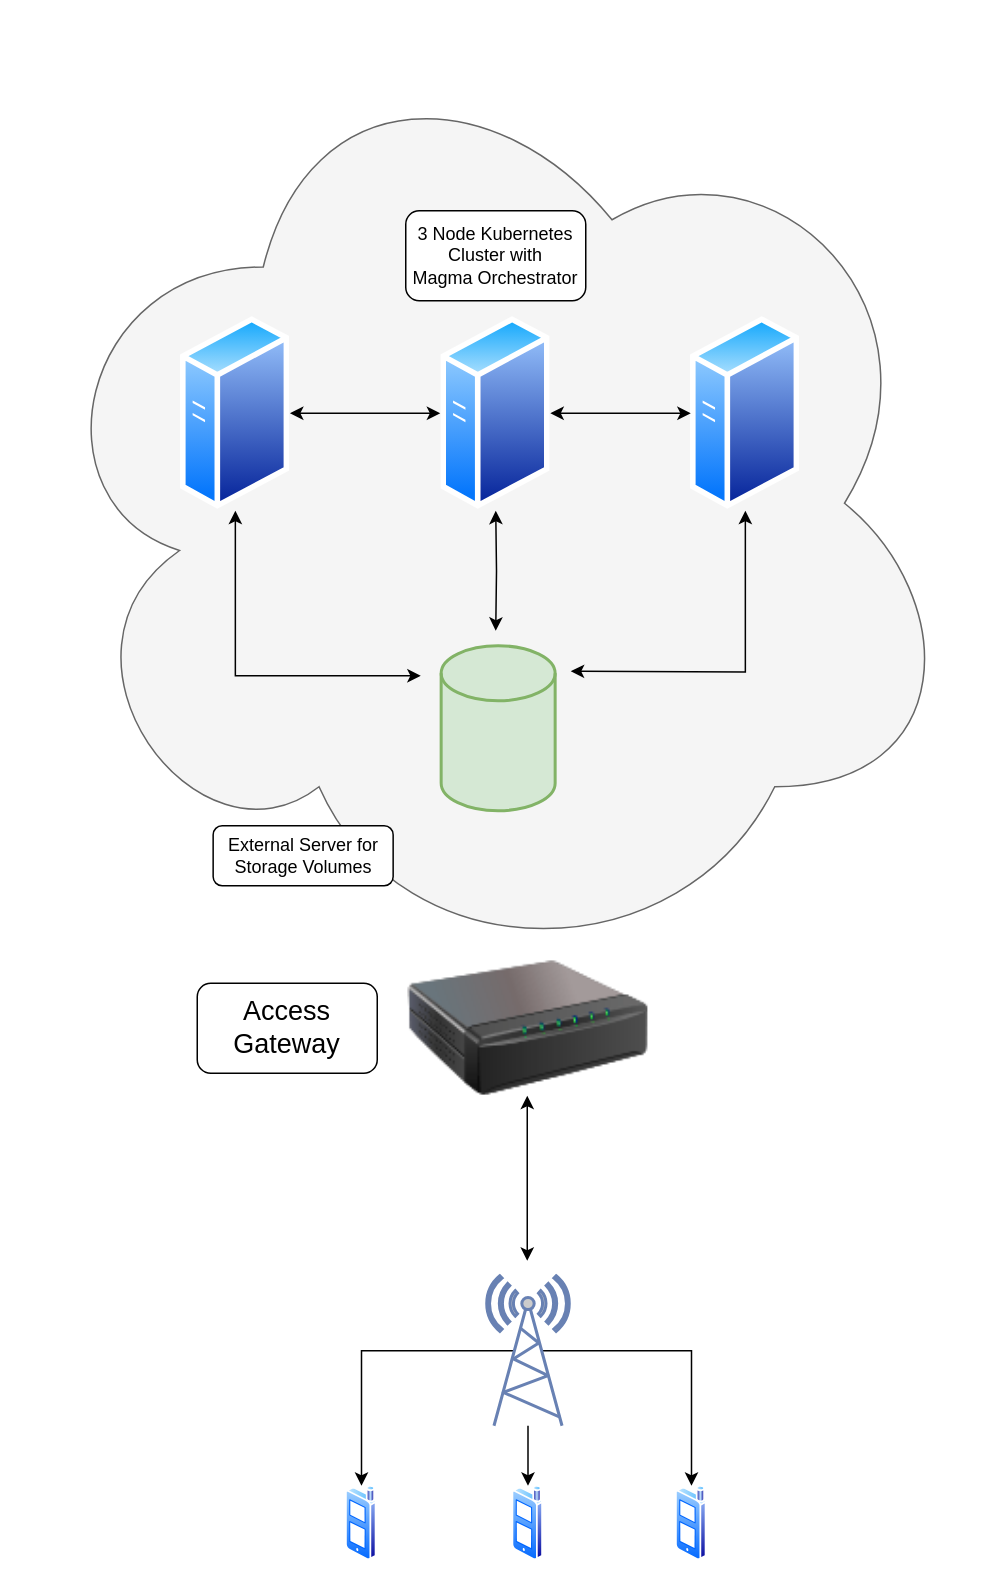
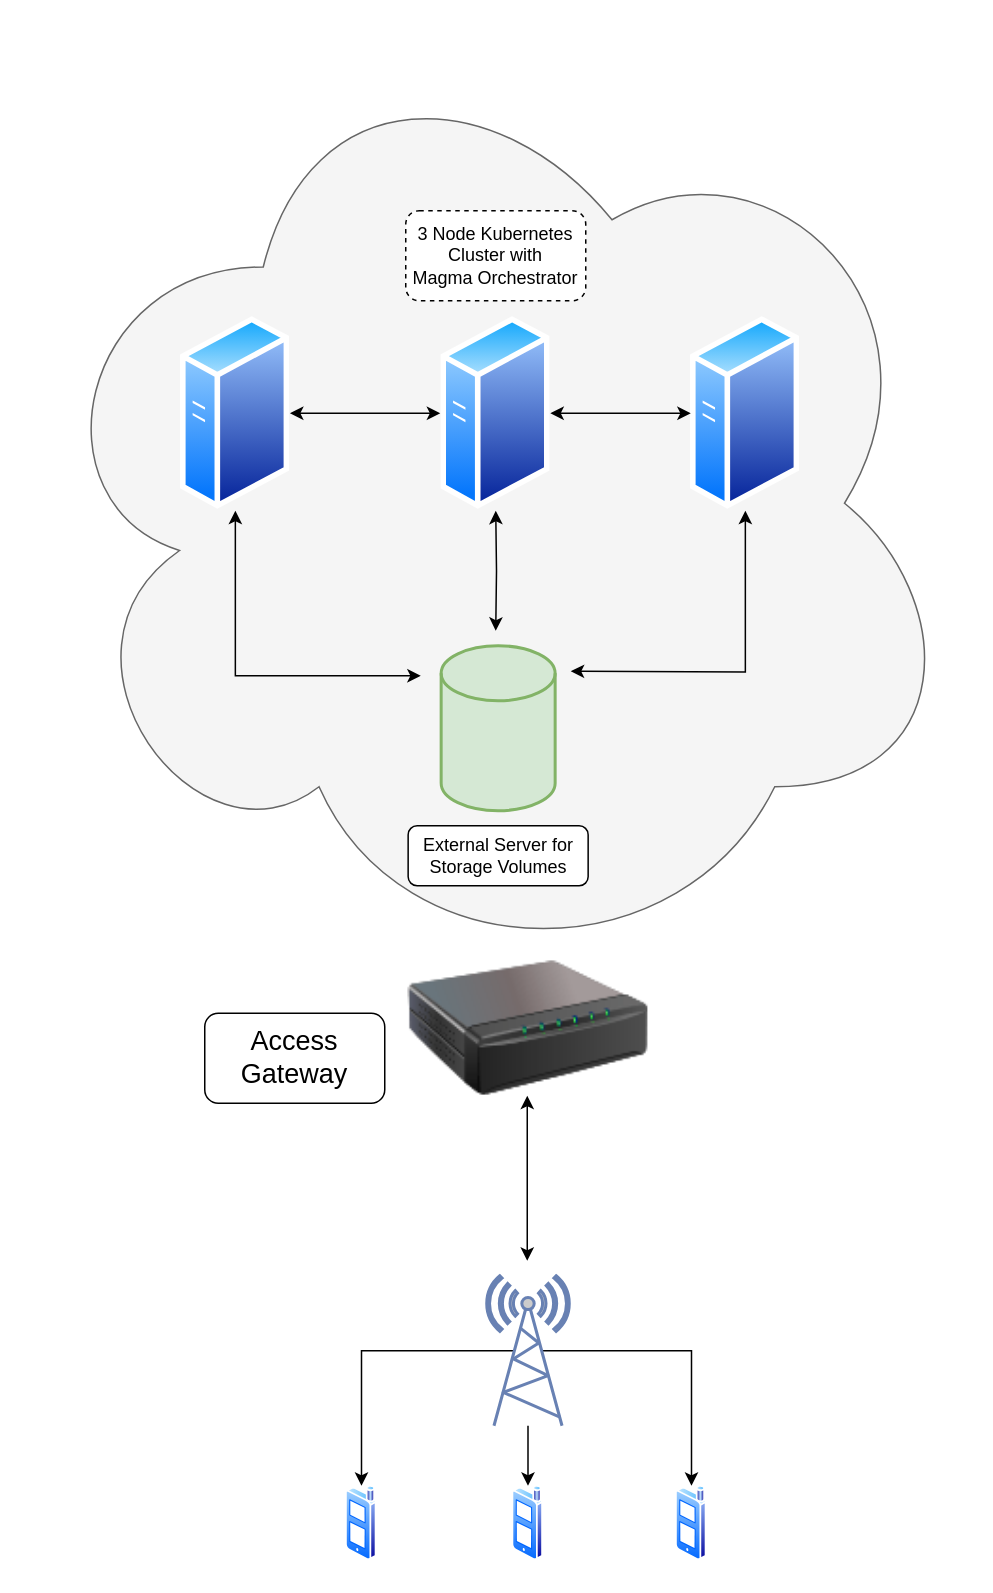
(496, 256) -> (496, 256)
(303, 856) -> (498, 856)
(287, 1028) -> (295, 1058)
